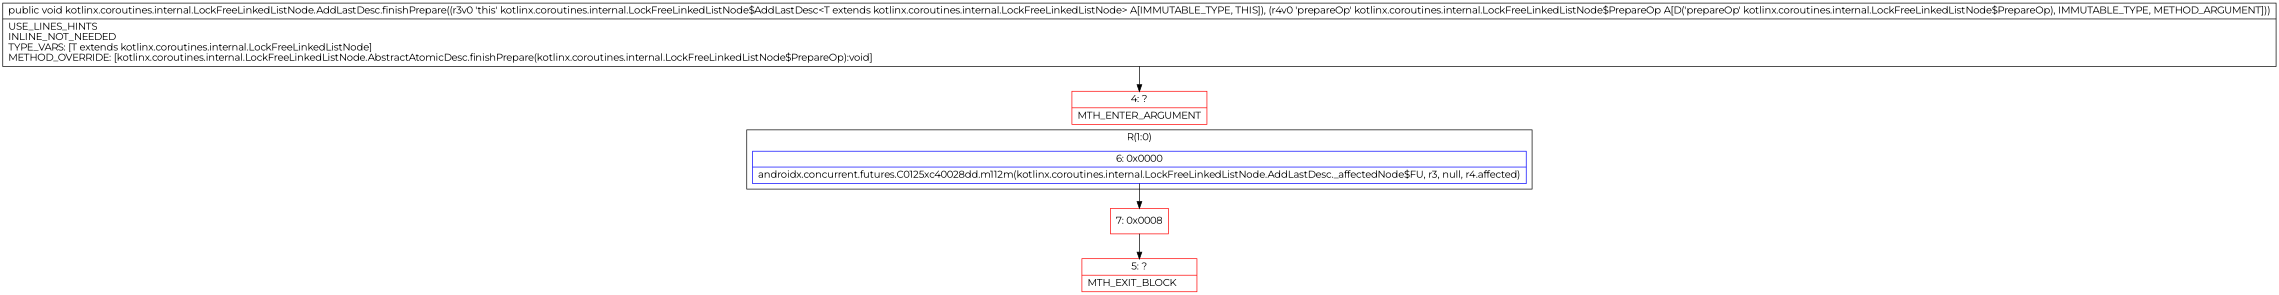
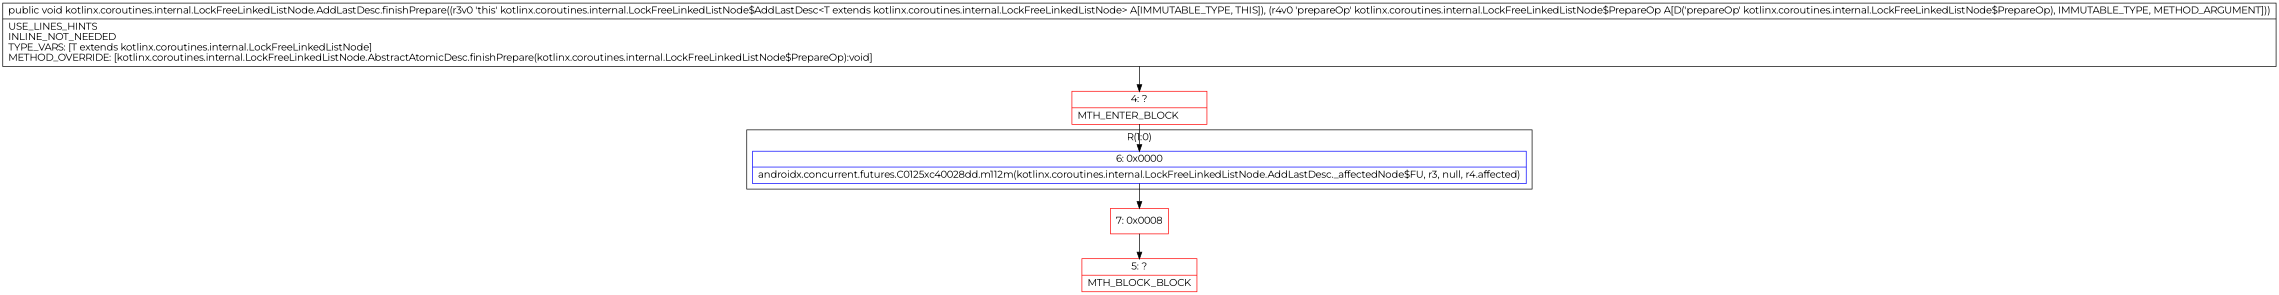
(1139, 116) -> (1128, 116)
none -> (1139, 134)
(1132, 283) -> (1139, 283)
